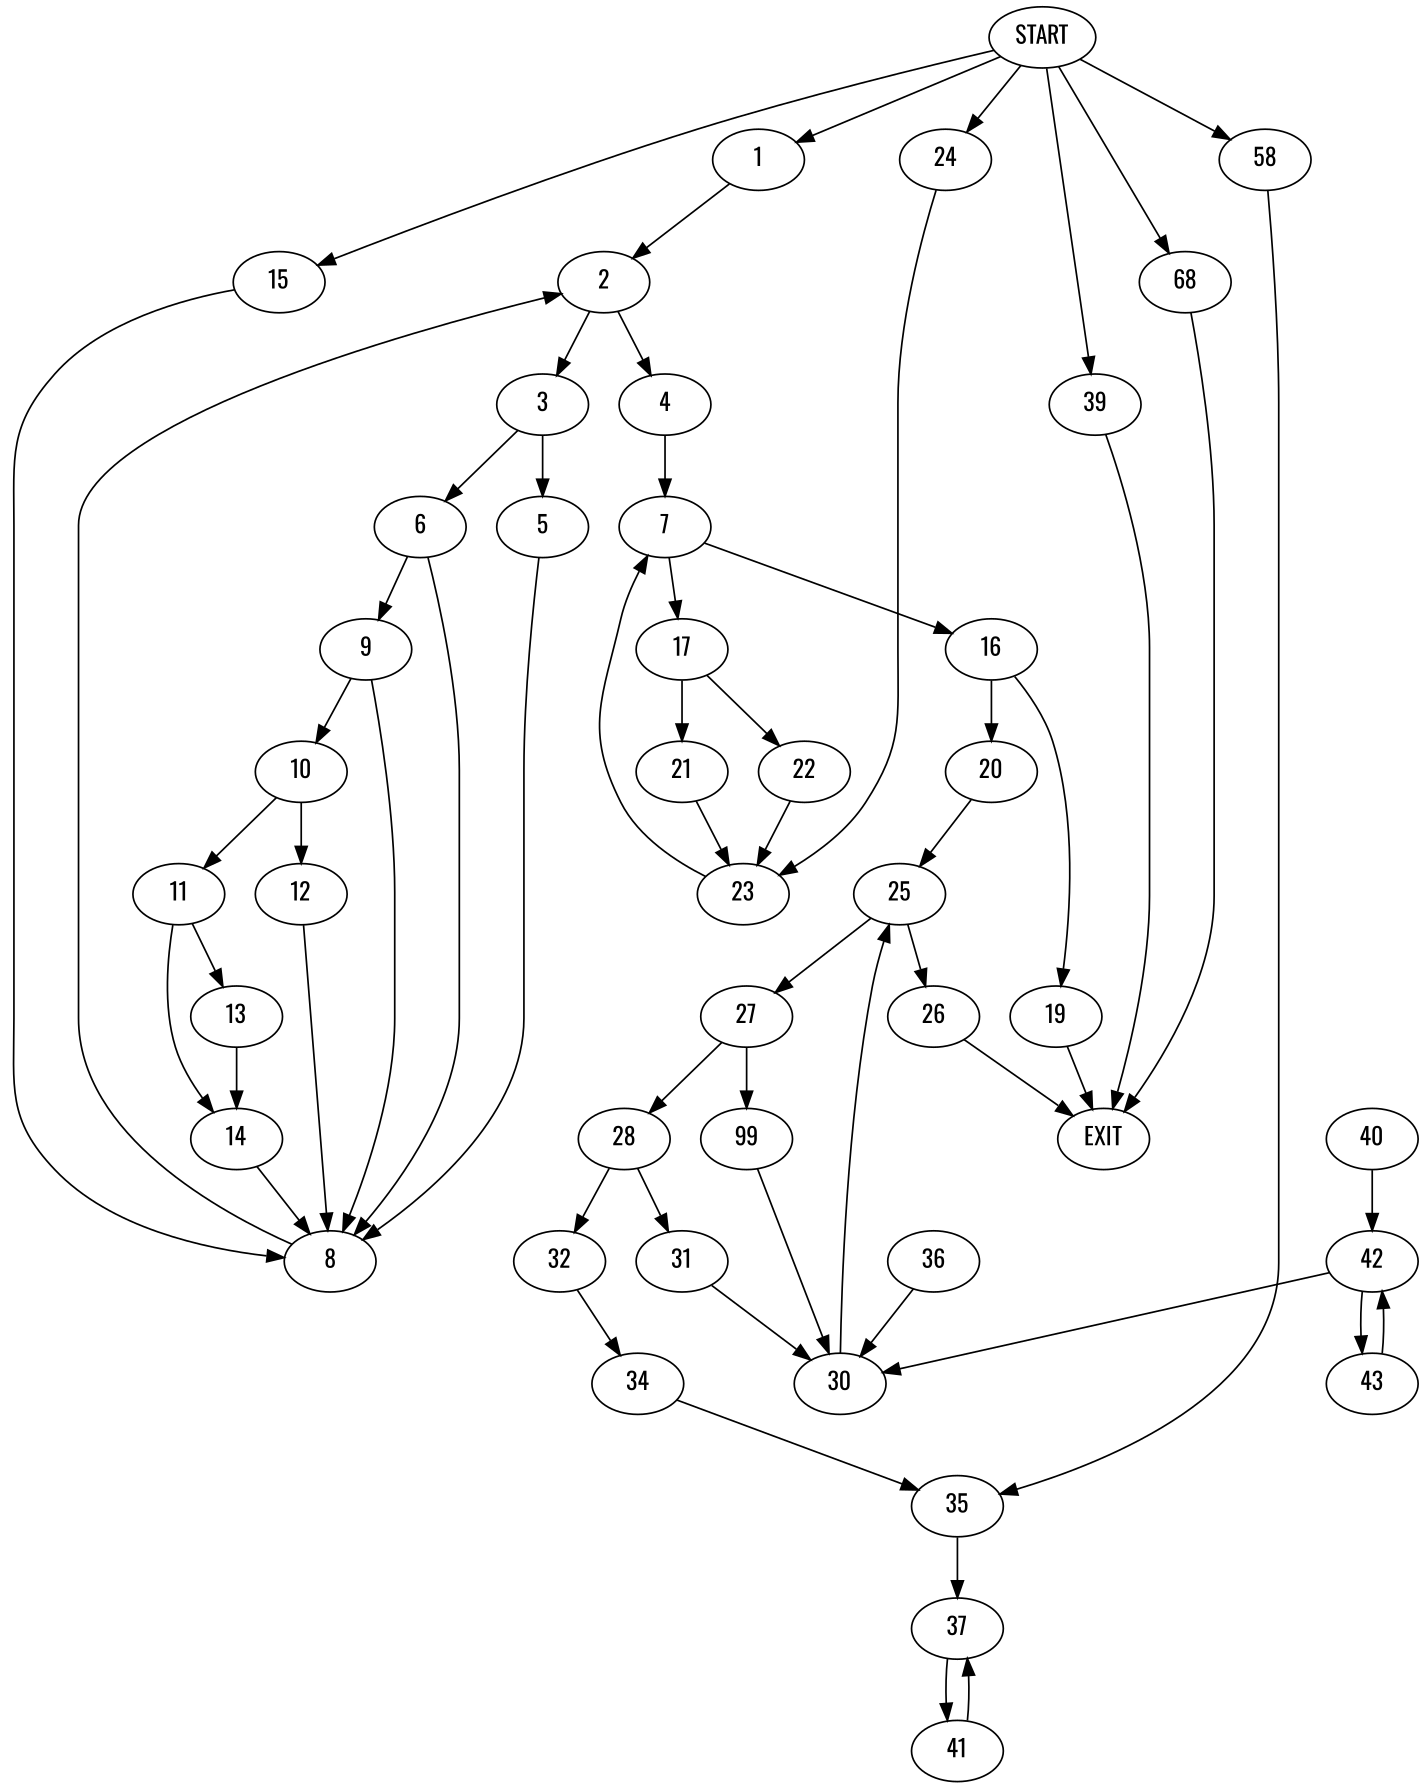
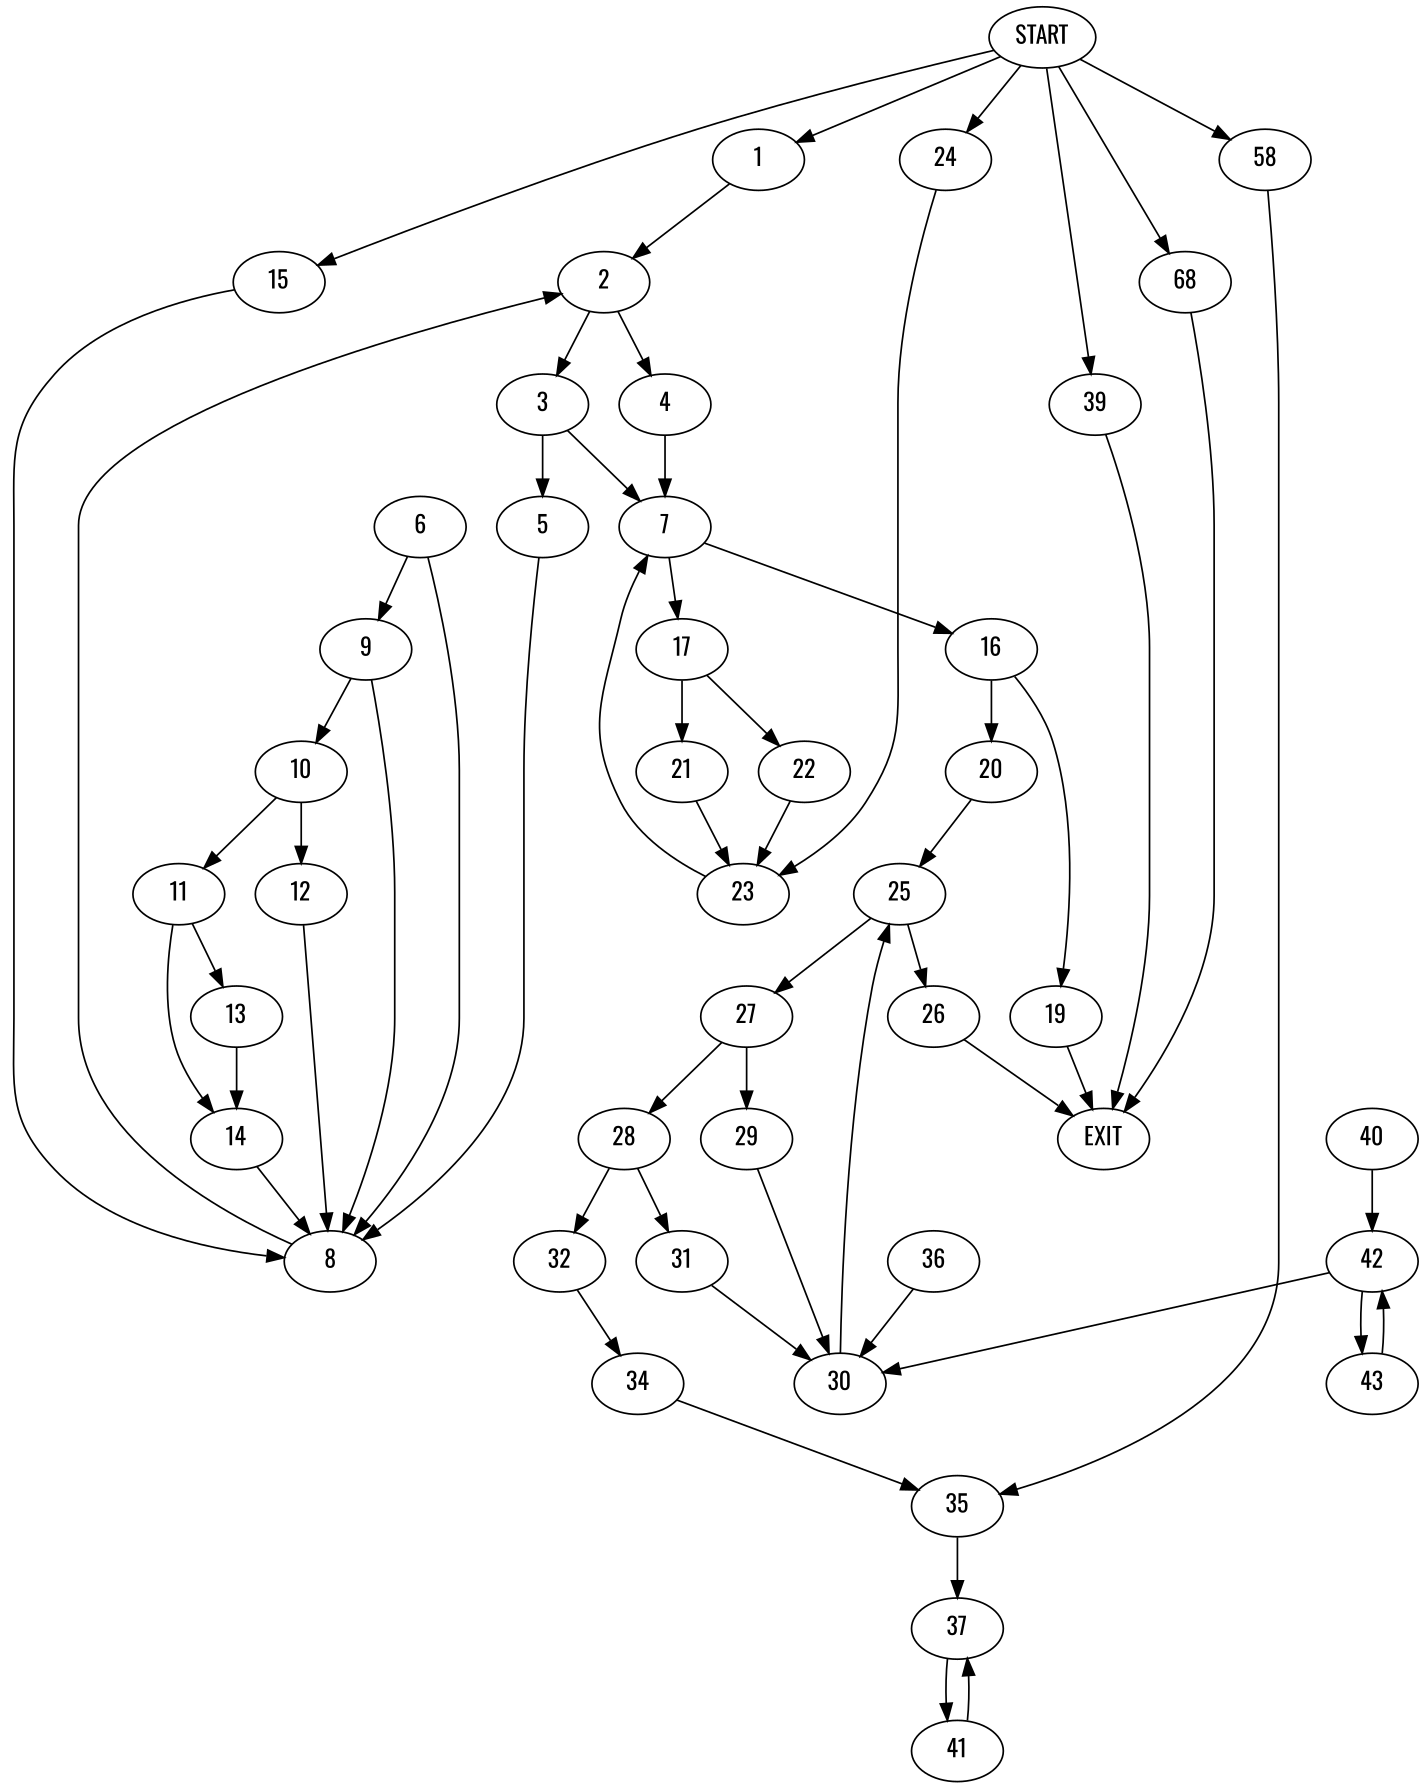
(488, 460) -> (598, 460)
(747, 1139) -> (747, 1139)
